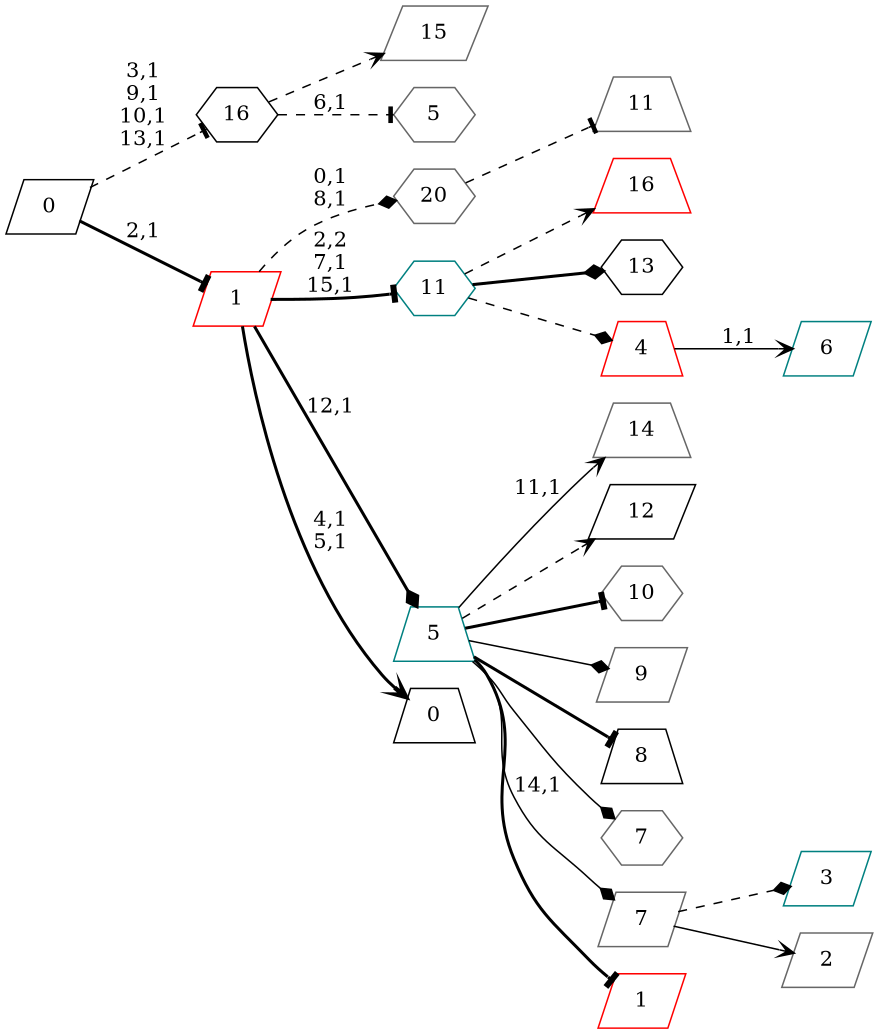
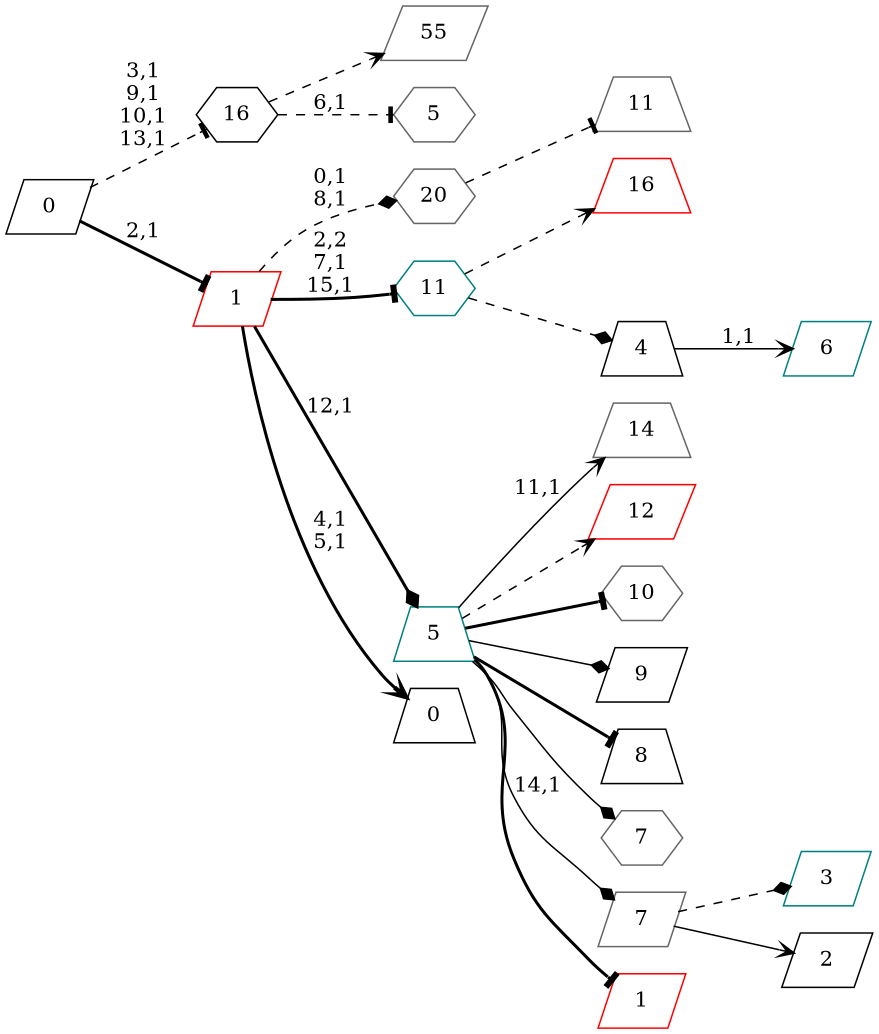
(434, 33) -> (434, 33)
(642, 267) -> none
(642, 349) -> (642, 349)
(642, 512) -> (642, 512)
(642, 675) -> (642, 675)
(827, 960) -> (827, 960)
